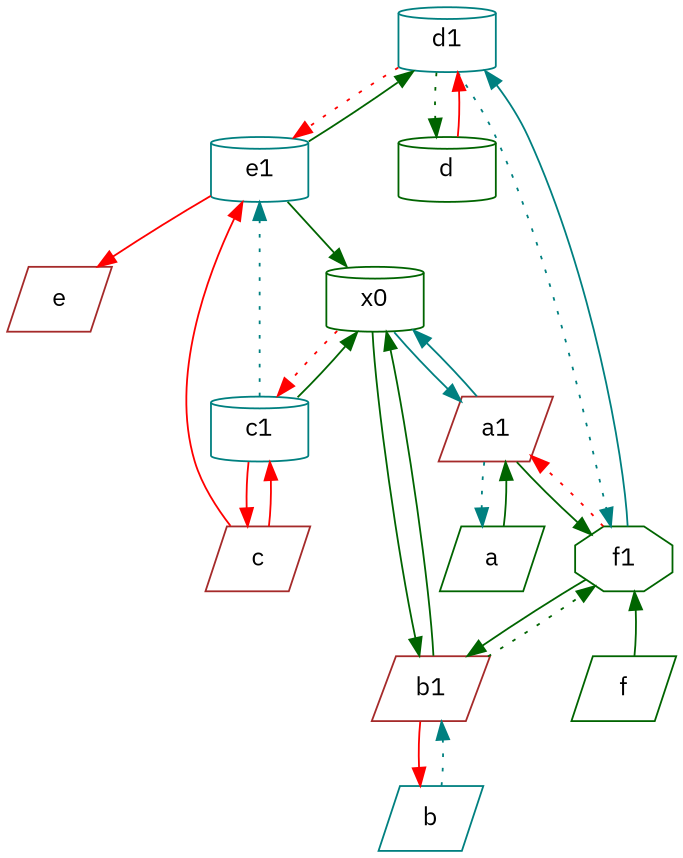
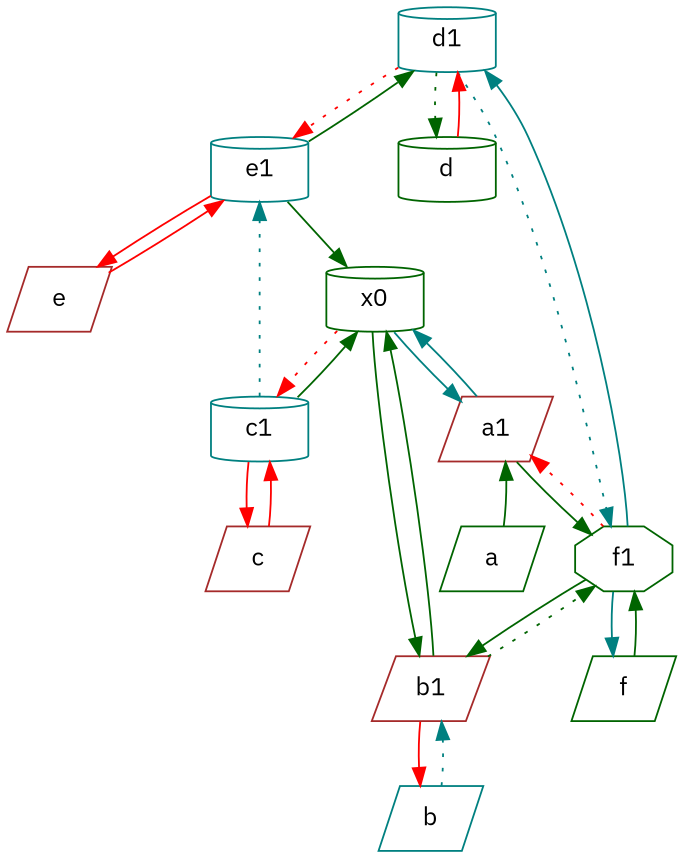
(188, 374) -> (159, 243)
(482, 485) -> none
none -> (612, 615)
